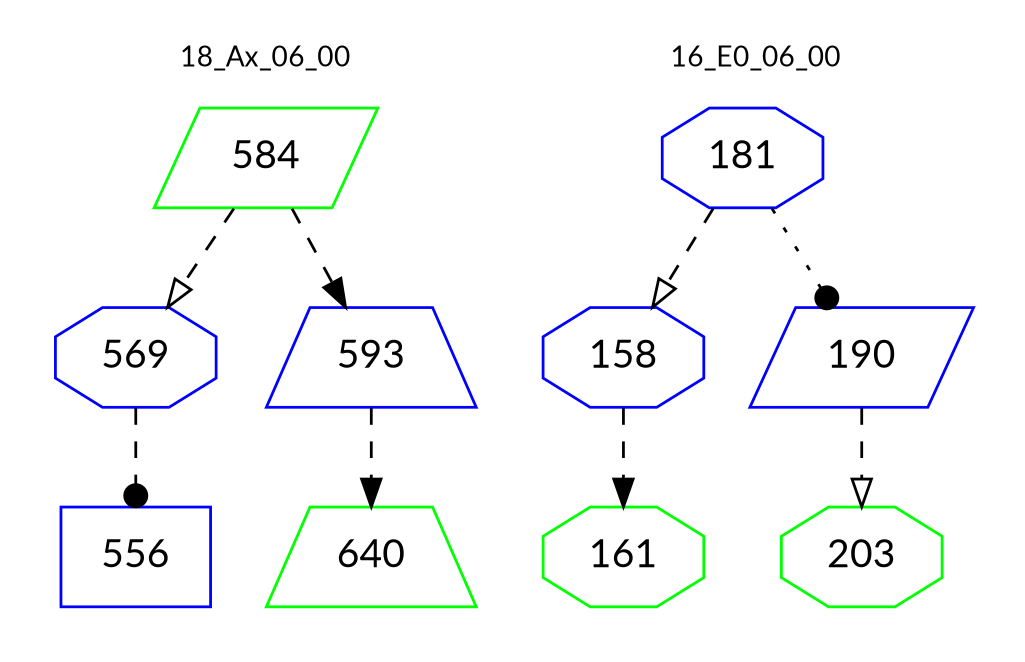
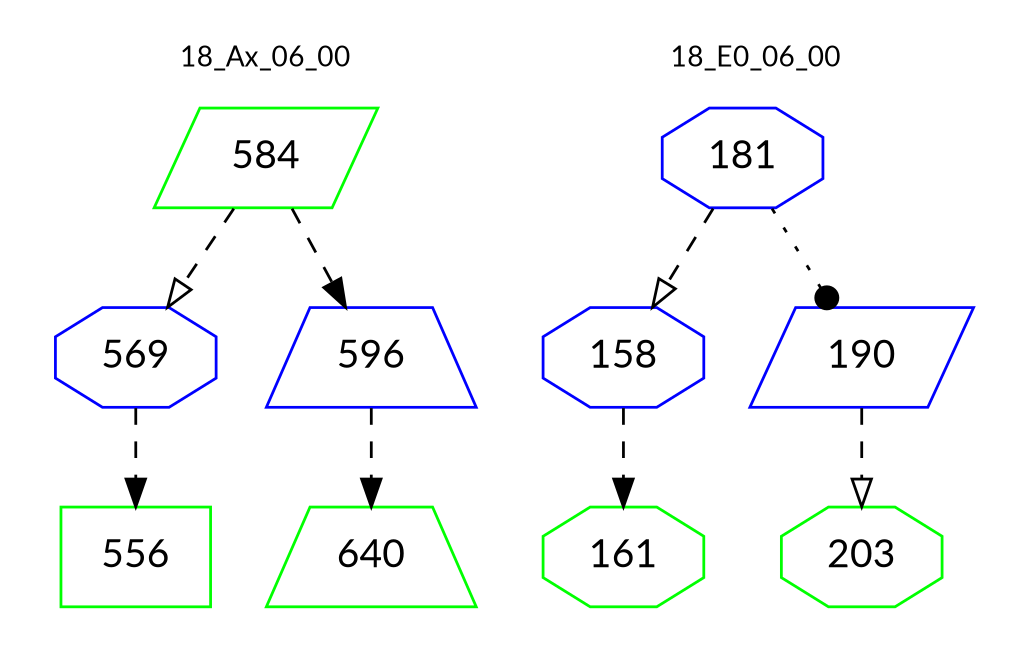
(756, 60) -> (756, 60)
(371, 357) -> (371, 357)
(136, 446) -> (136, 446)
(136, 557) -> (136, 557)
